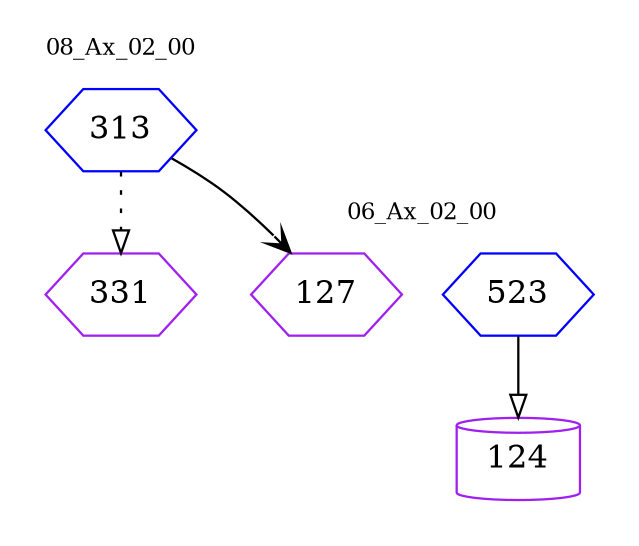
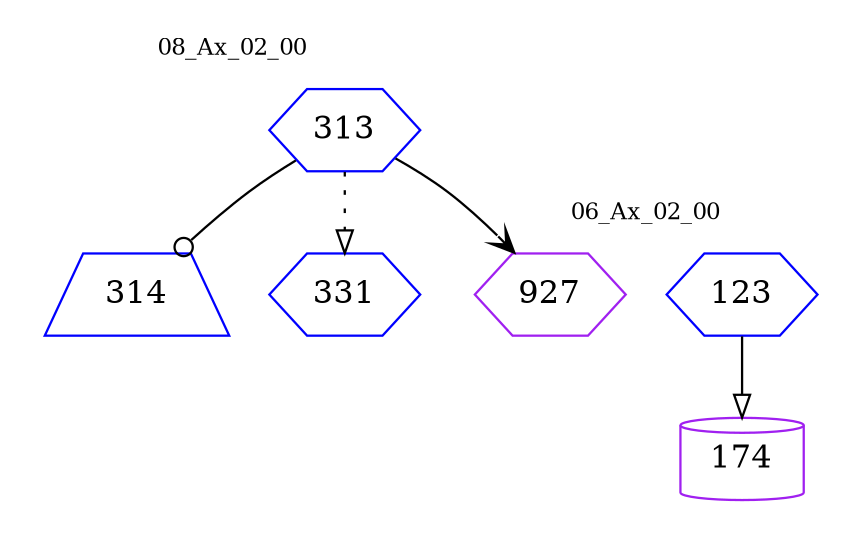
(121, 295) -> (345, 295)
none -> (137, 295)
(327, 295) -> (550, 295)
(518, 295) -> (742, 295)
(518, 459) -> (742, 459)
